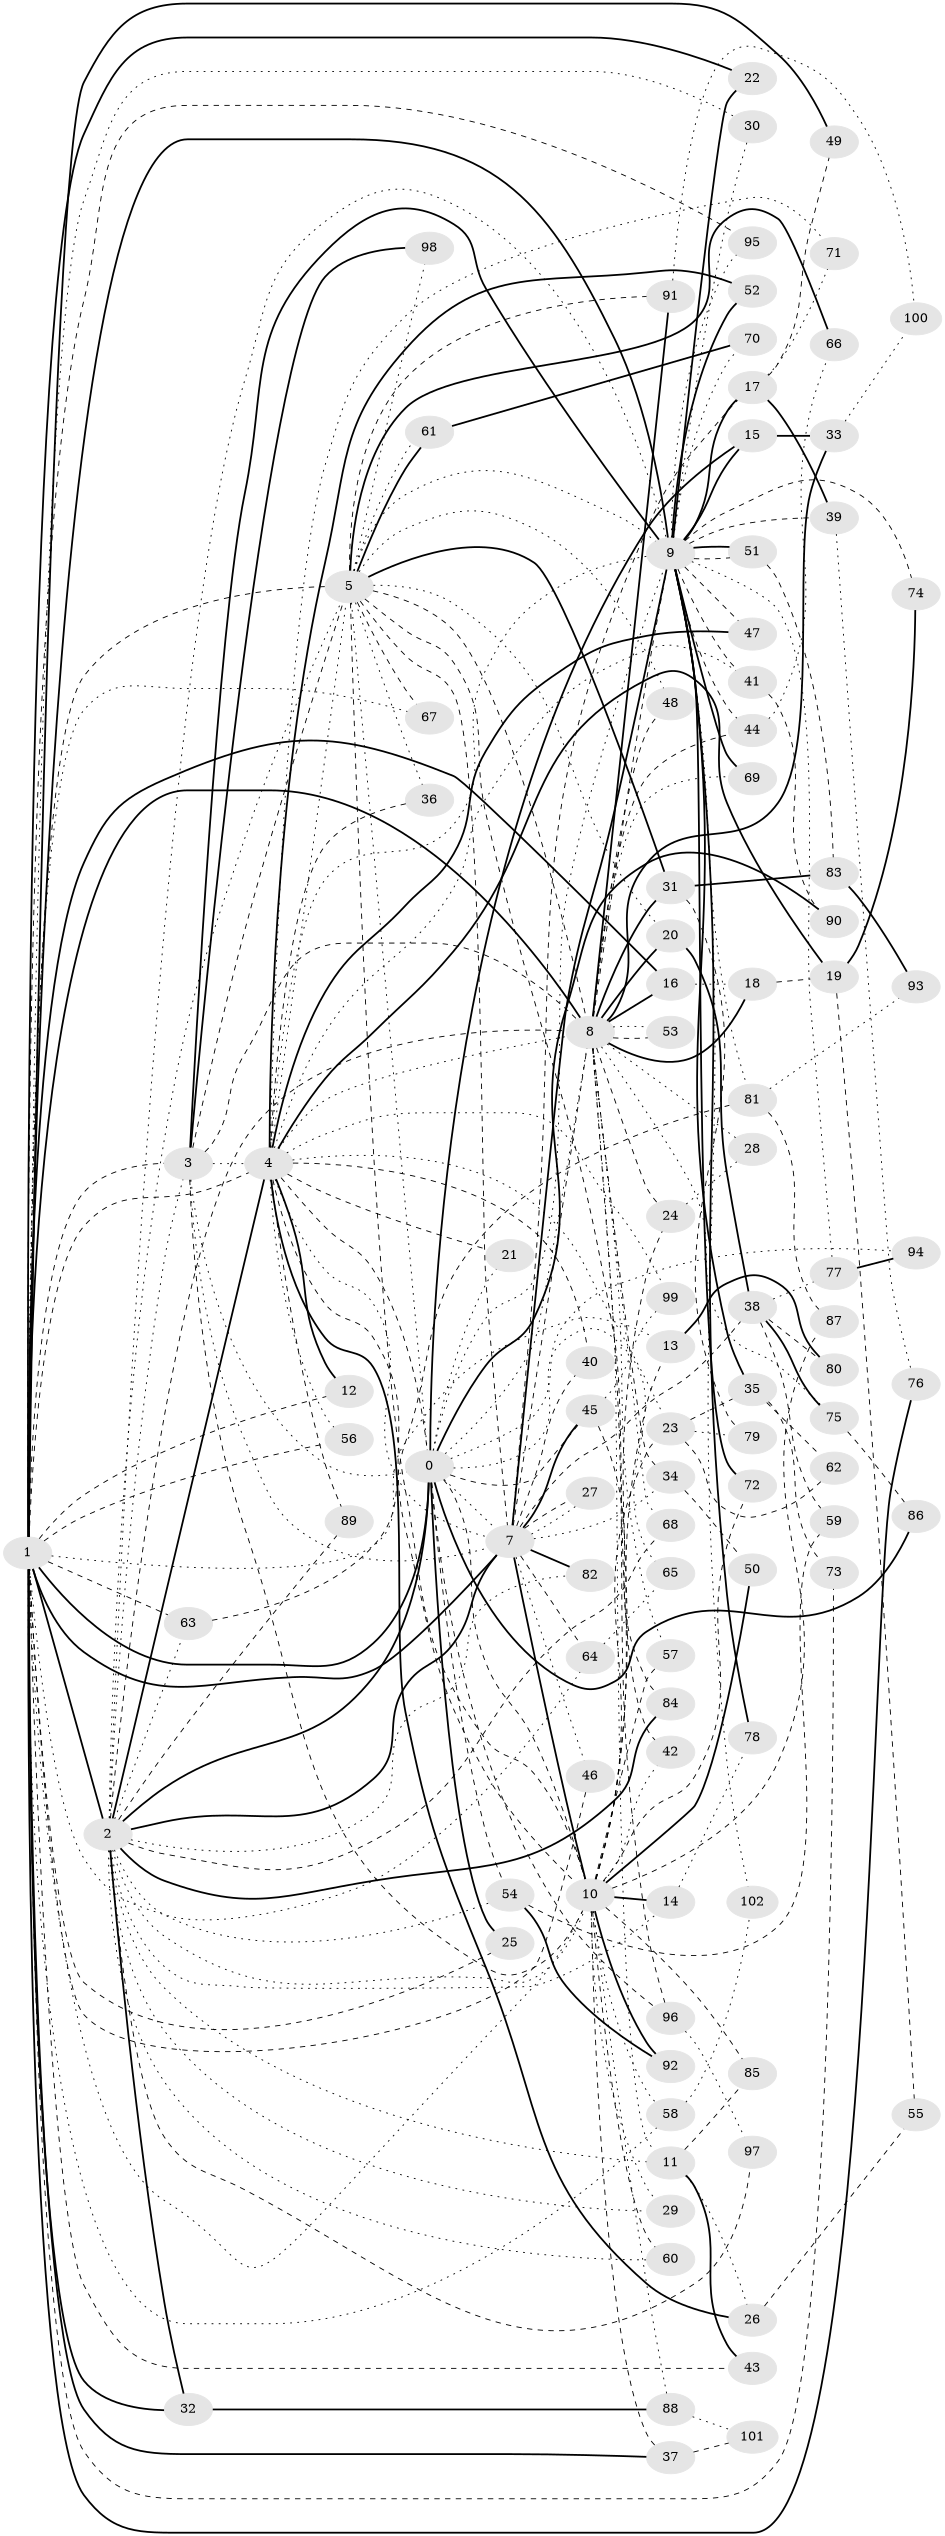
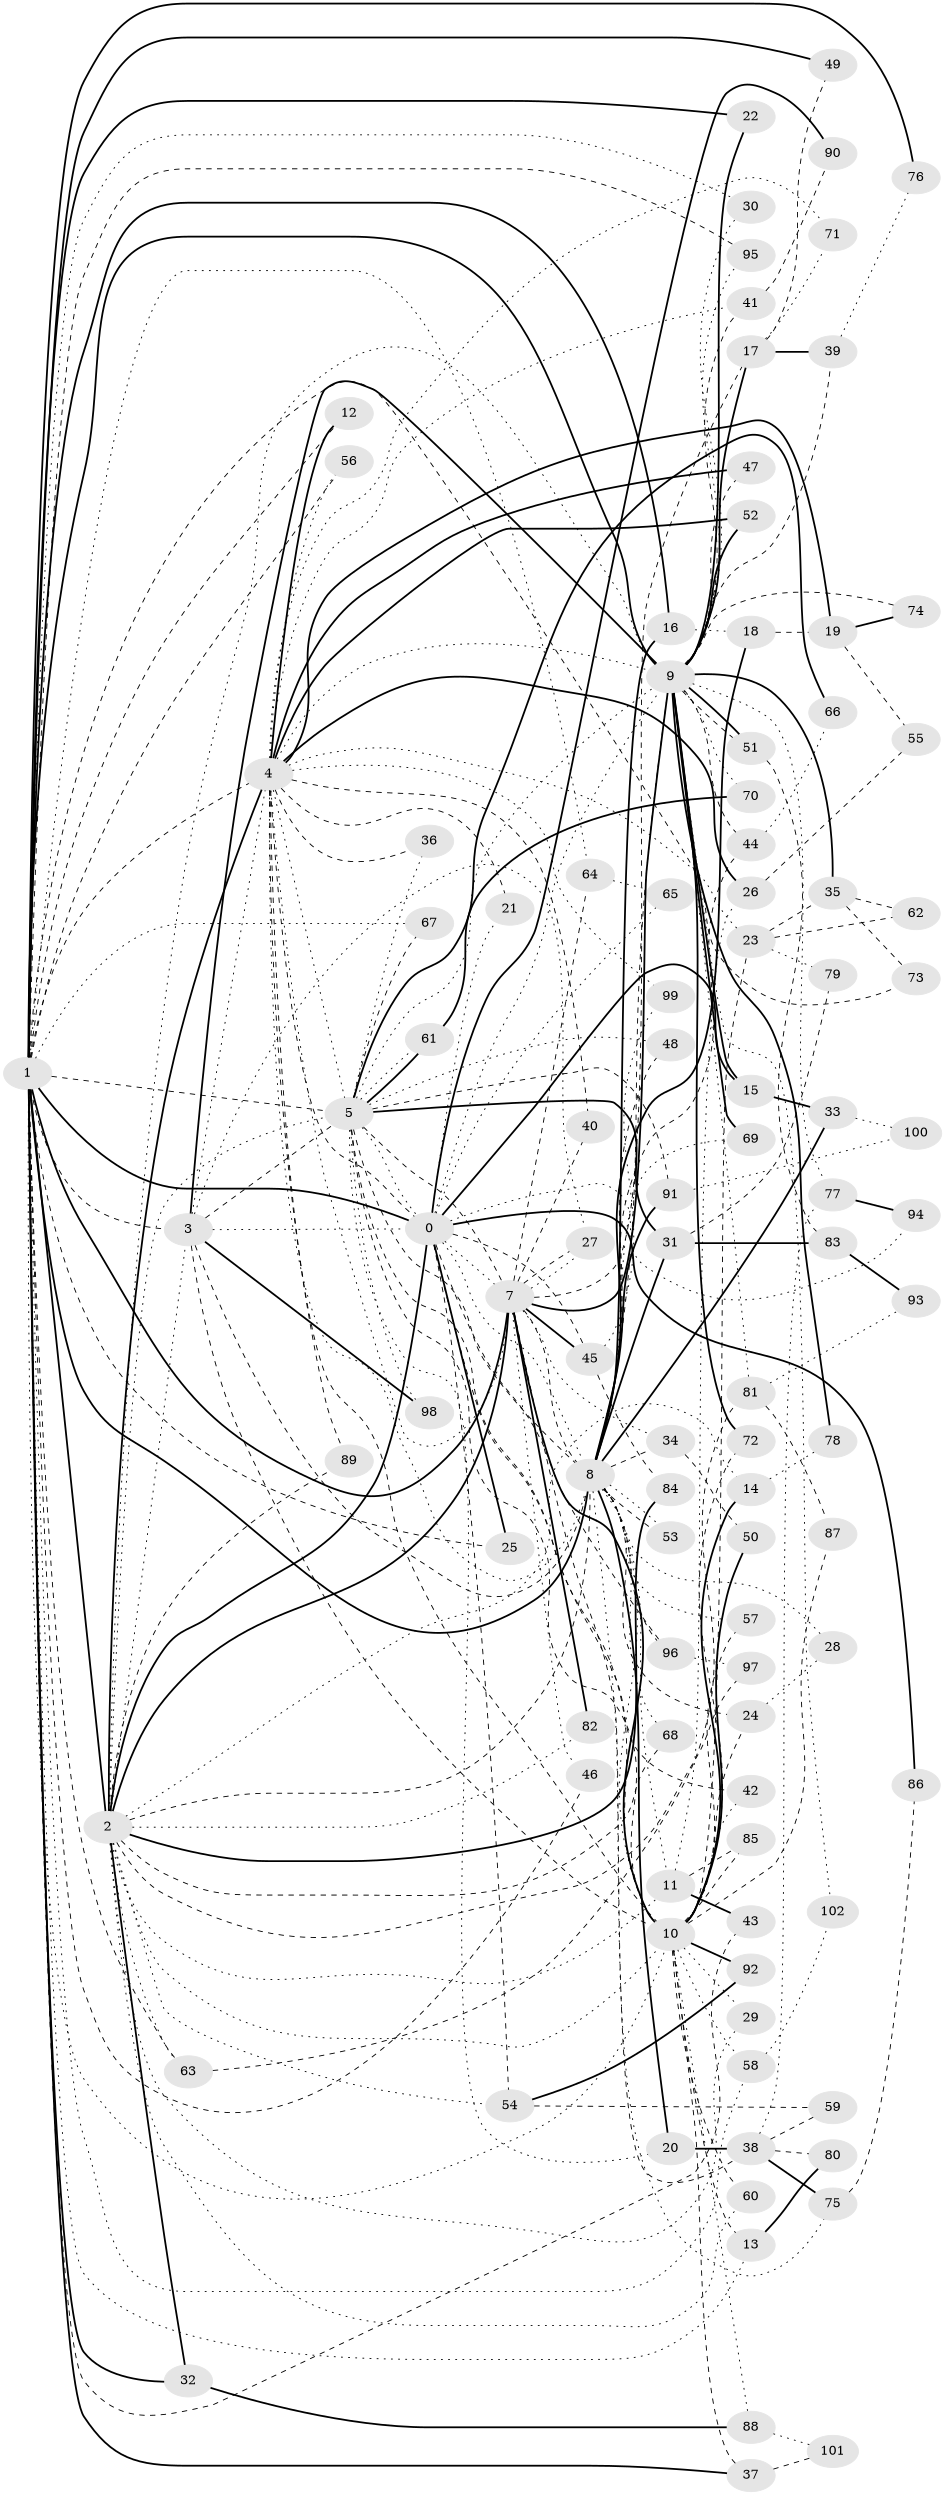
(246, 1443) -> (452, 873)
none -> (630, 1695)
